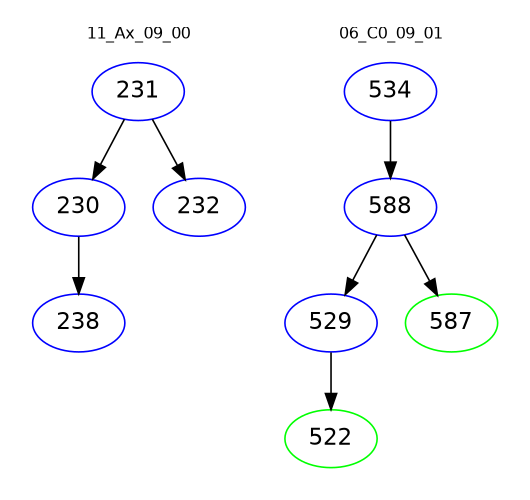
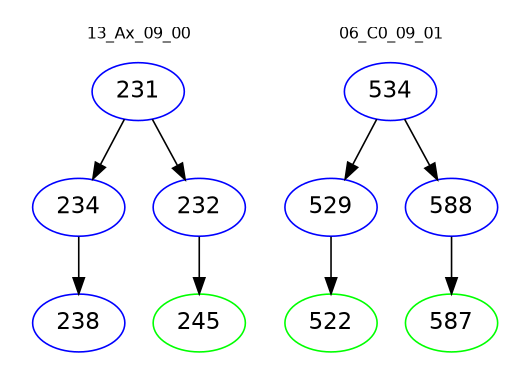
(139, 35) -> (139, 35)
(79, 207) -> (79, 207)
(365, 258) -> (365, 142)
none -> (199, 323)
